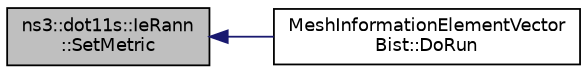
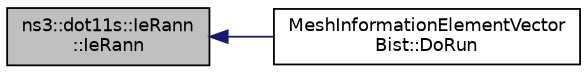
(108, 37) -> (108, 37)
